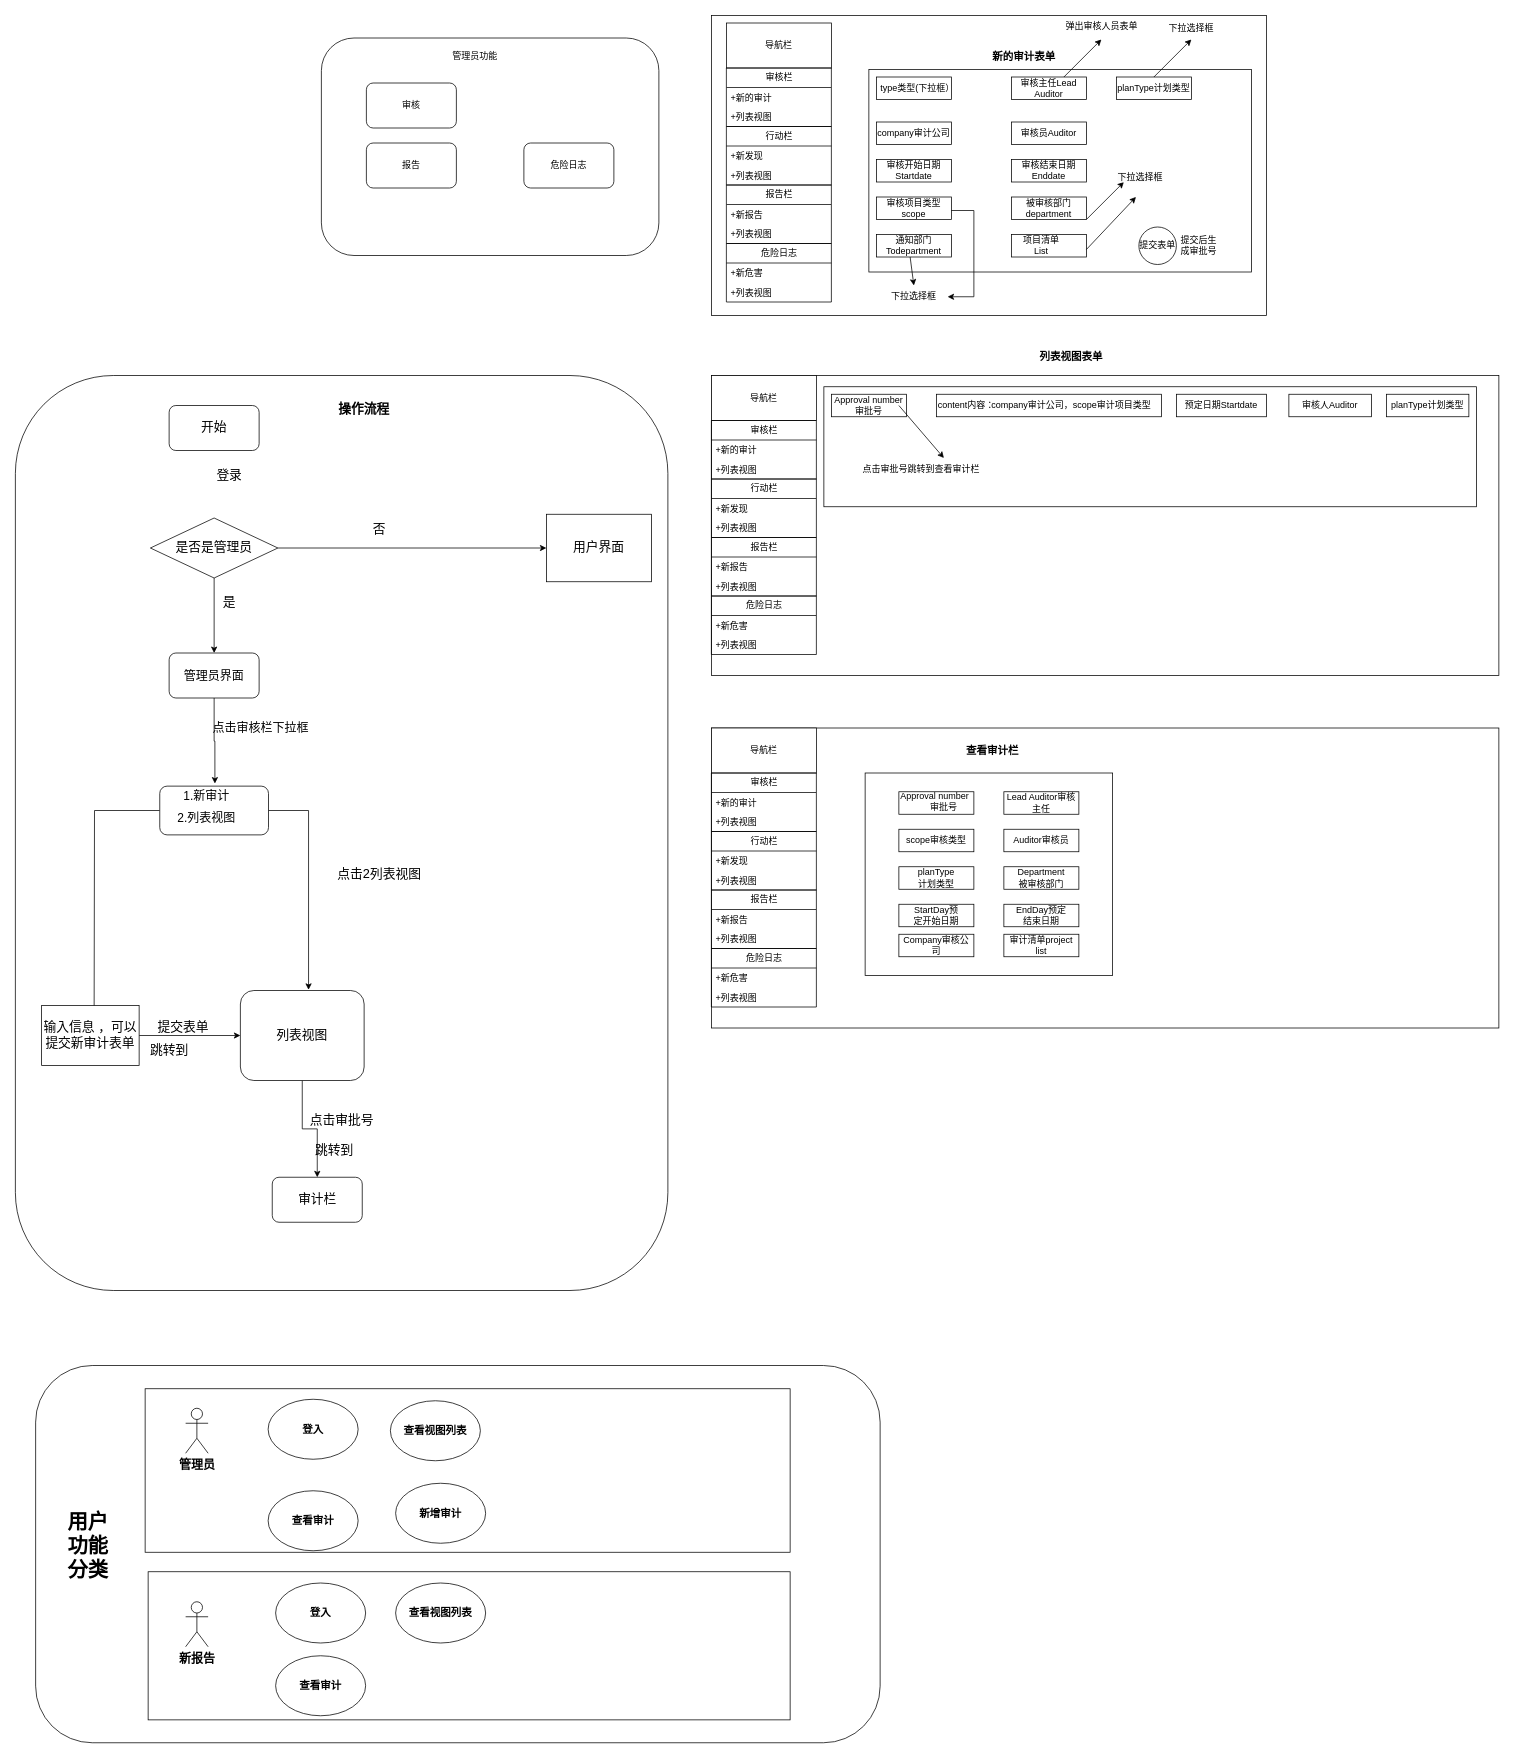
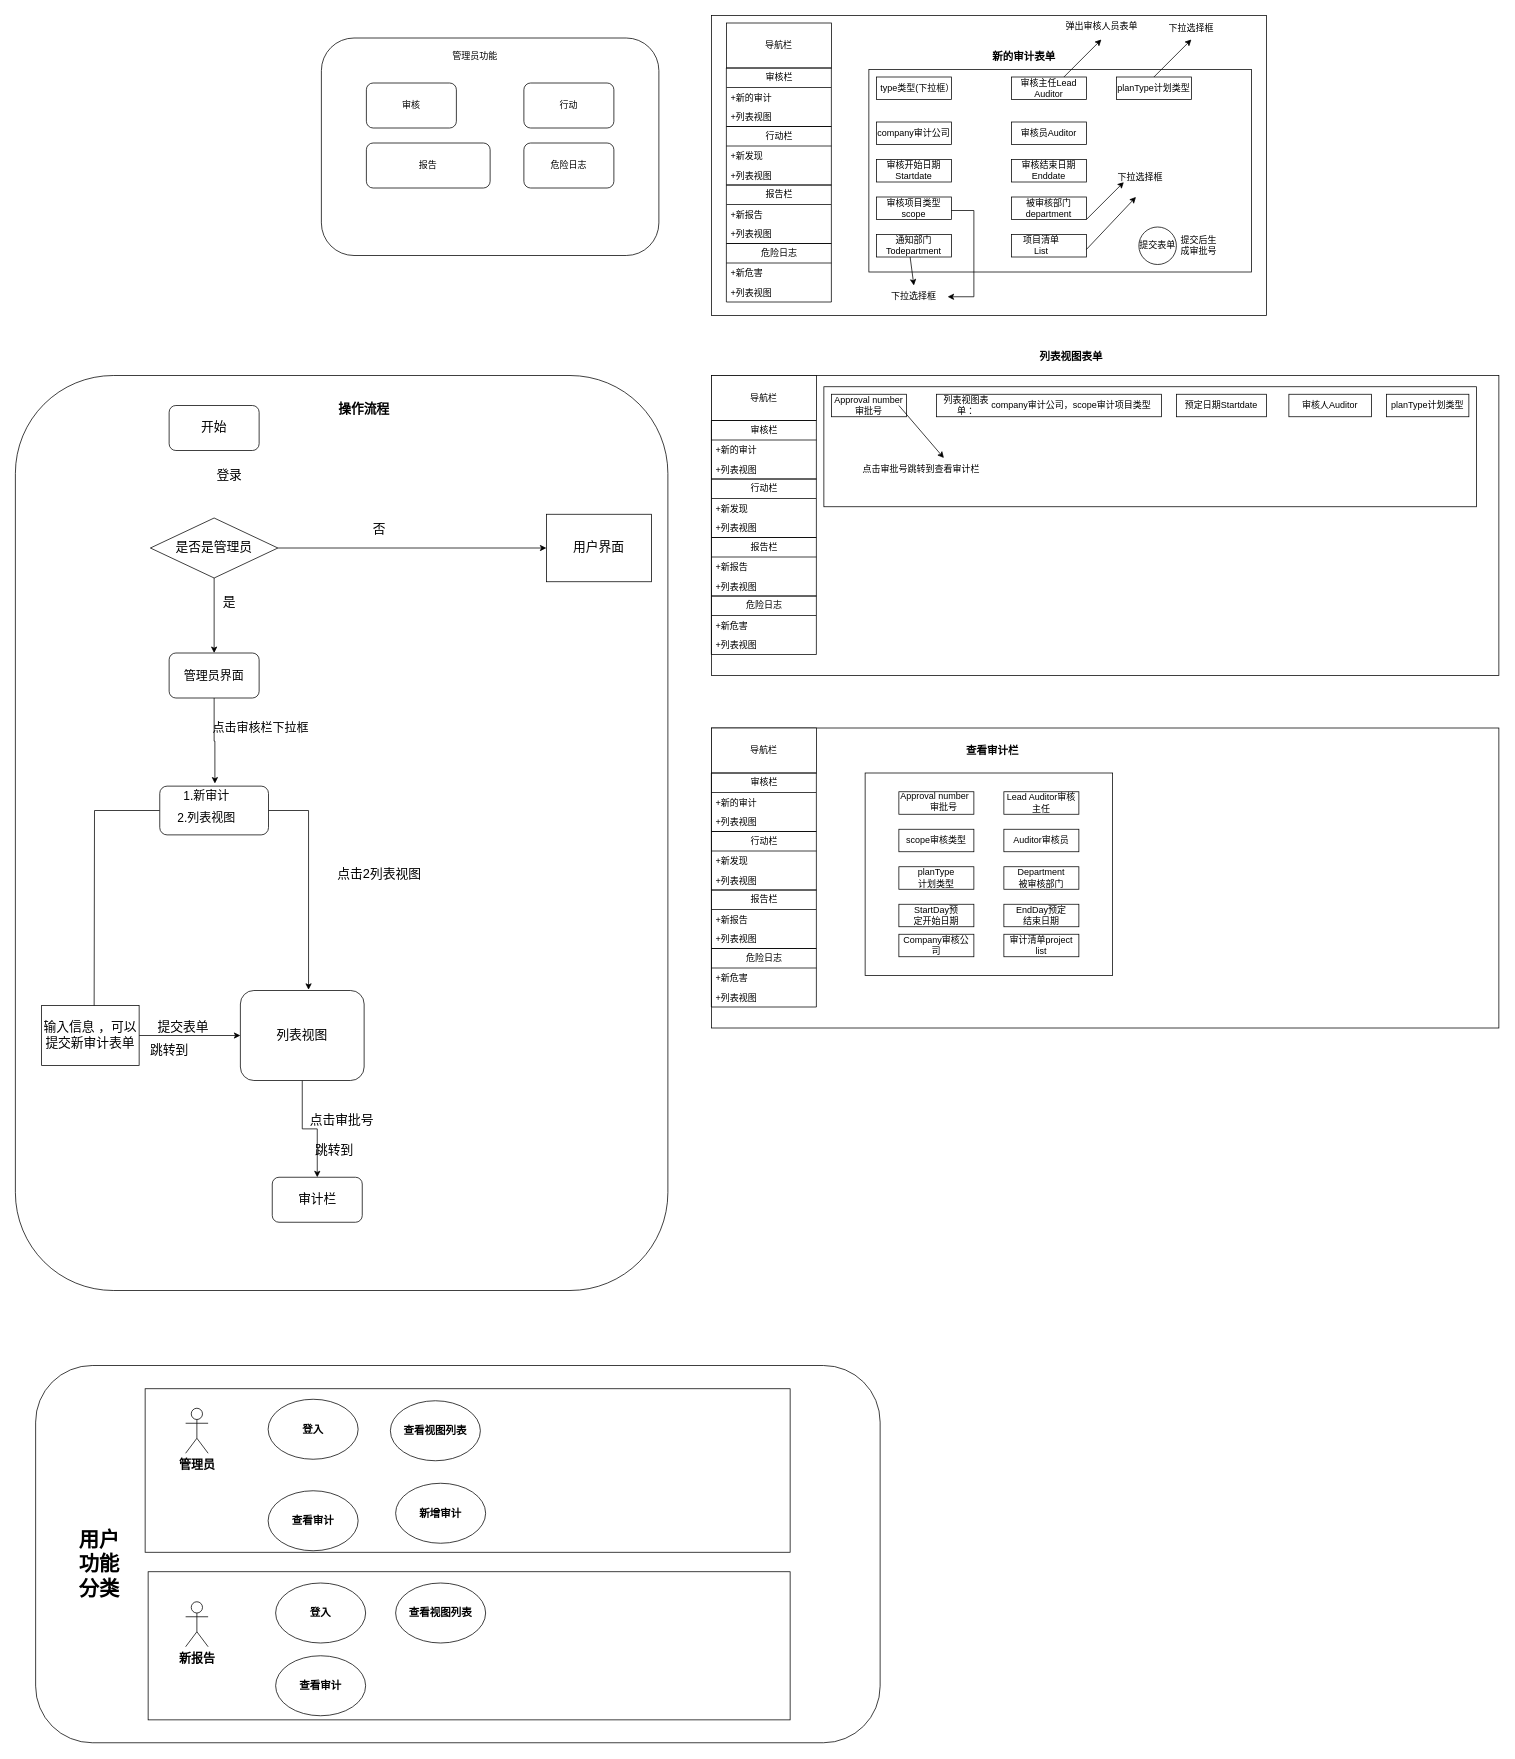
none -> (569, 105)
(411, 165) -> (428, 165)
(966, 405) -> (966, 405)
(88, 1546) -> (99, 1565)
